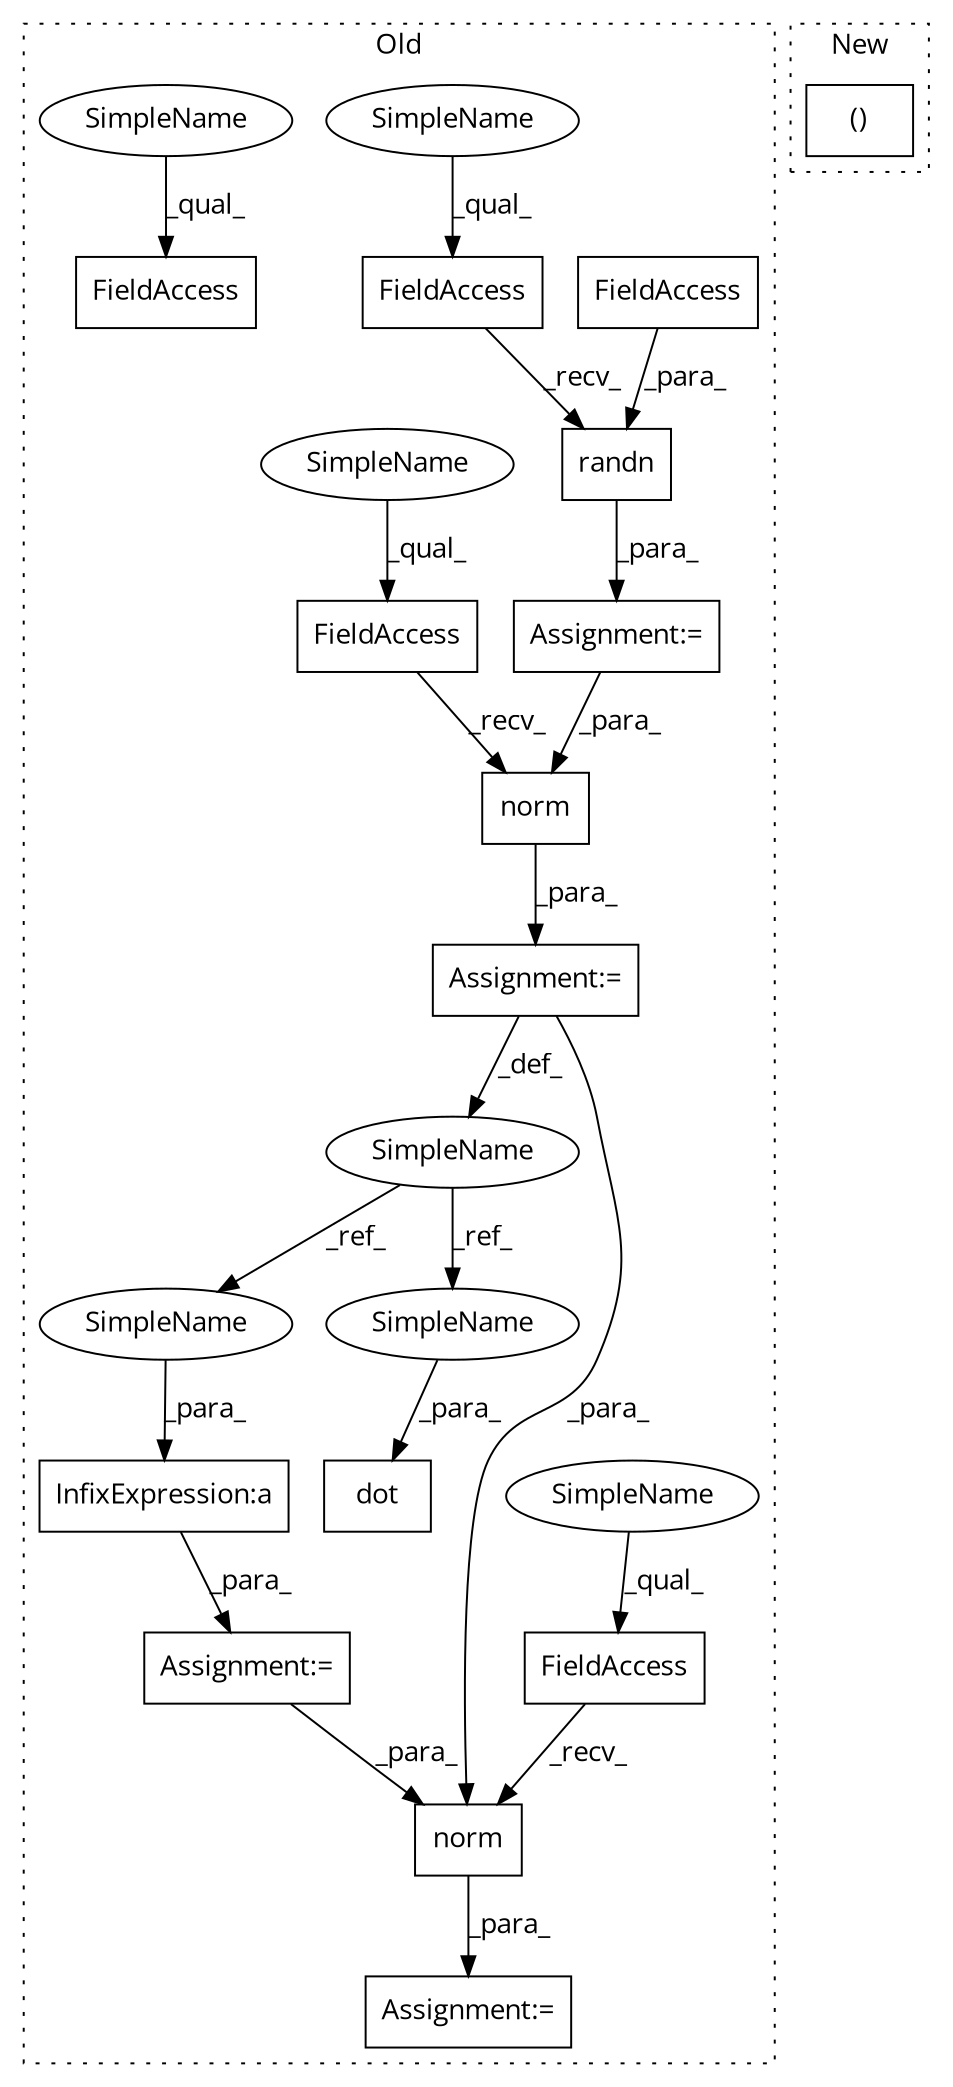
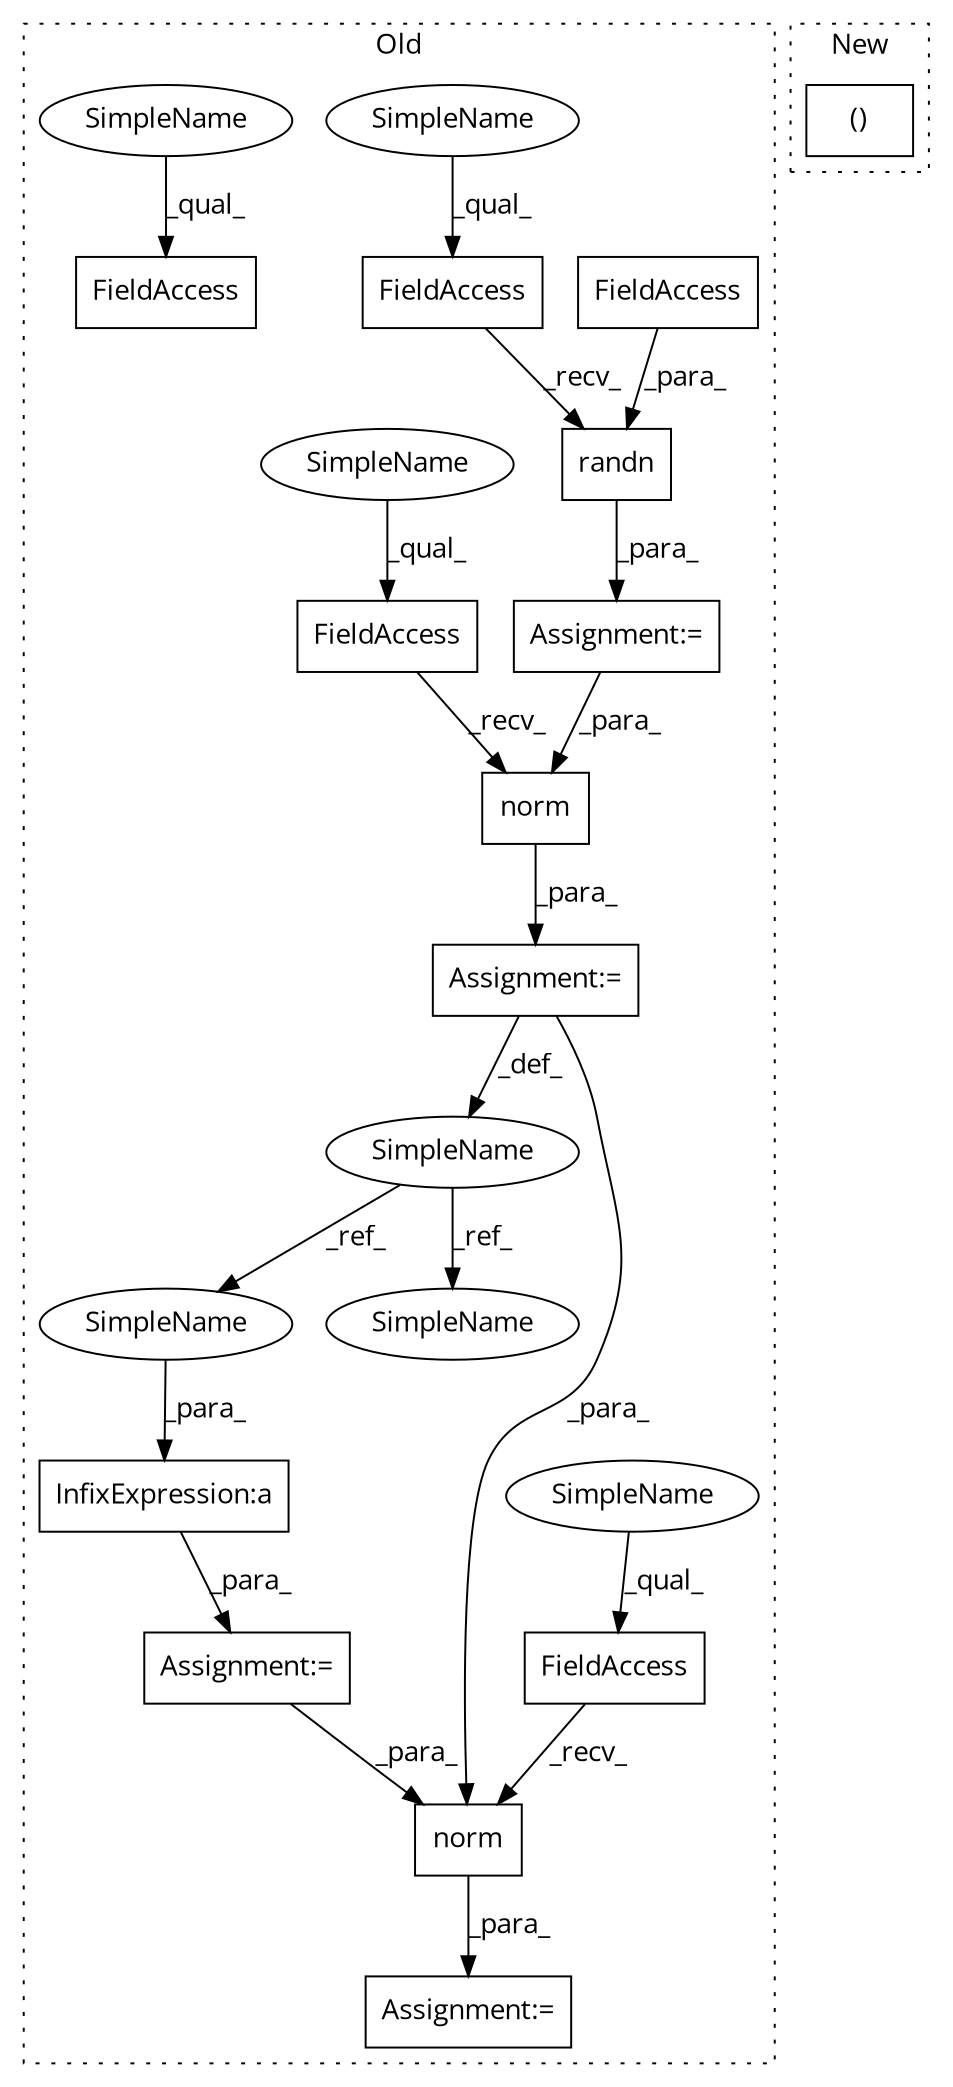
(377, 1496) -> none
